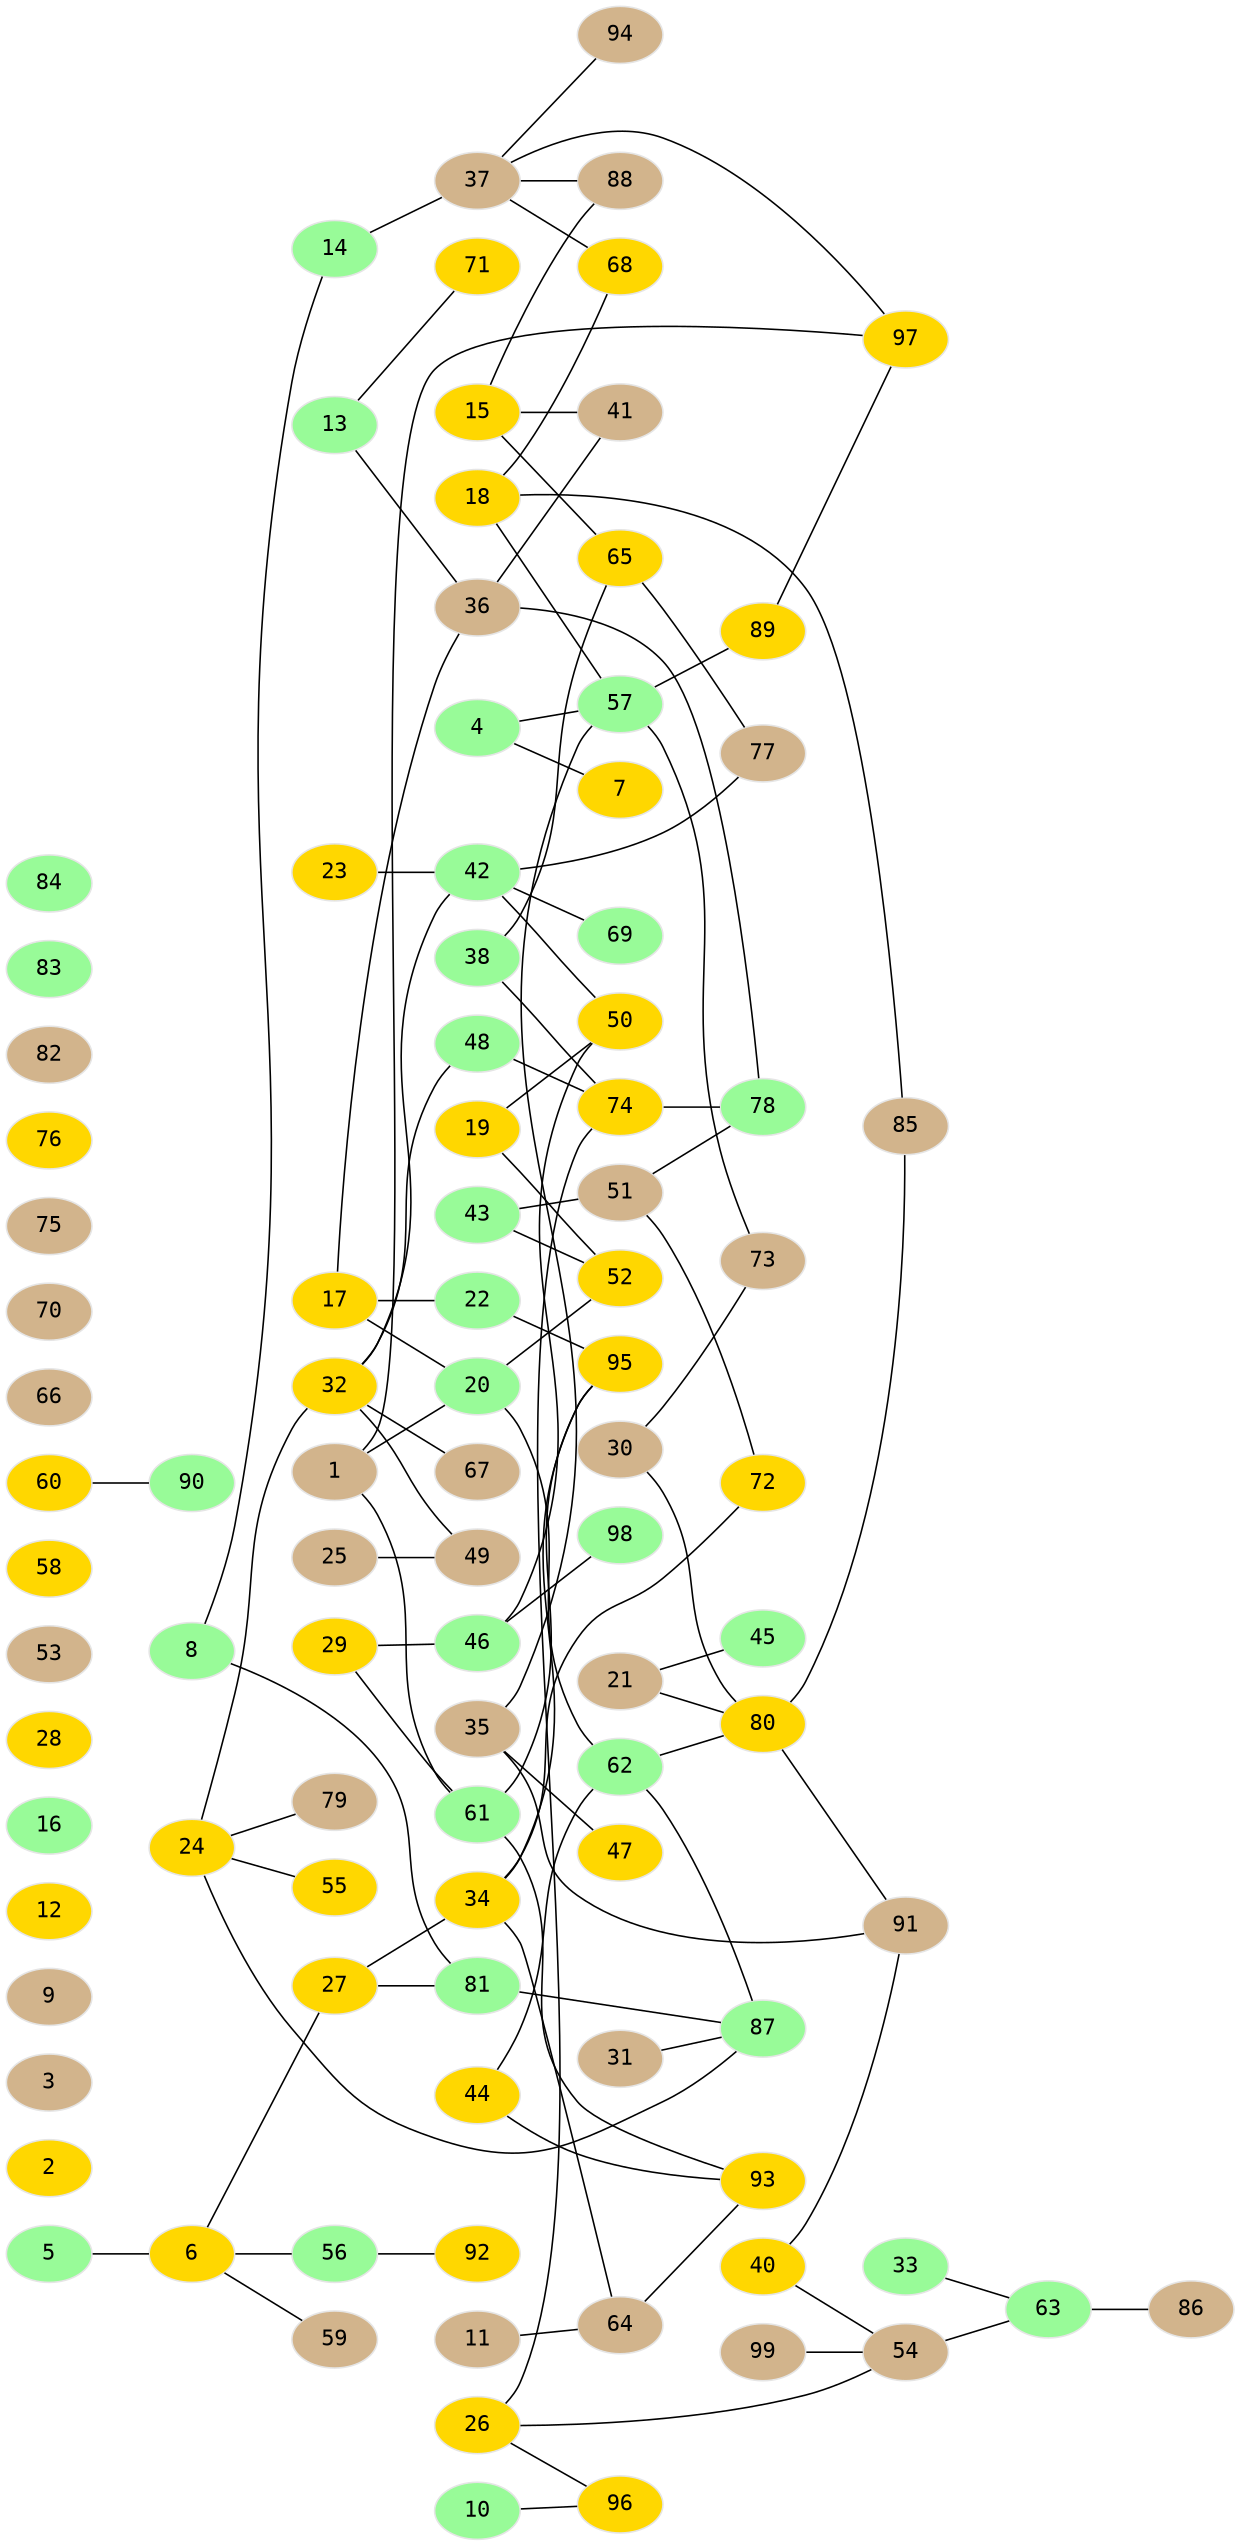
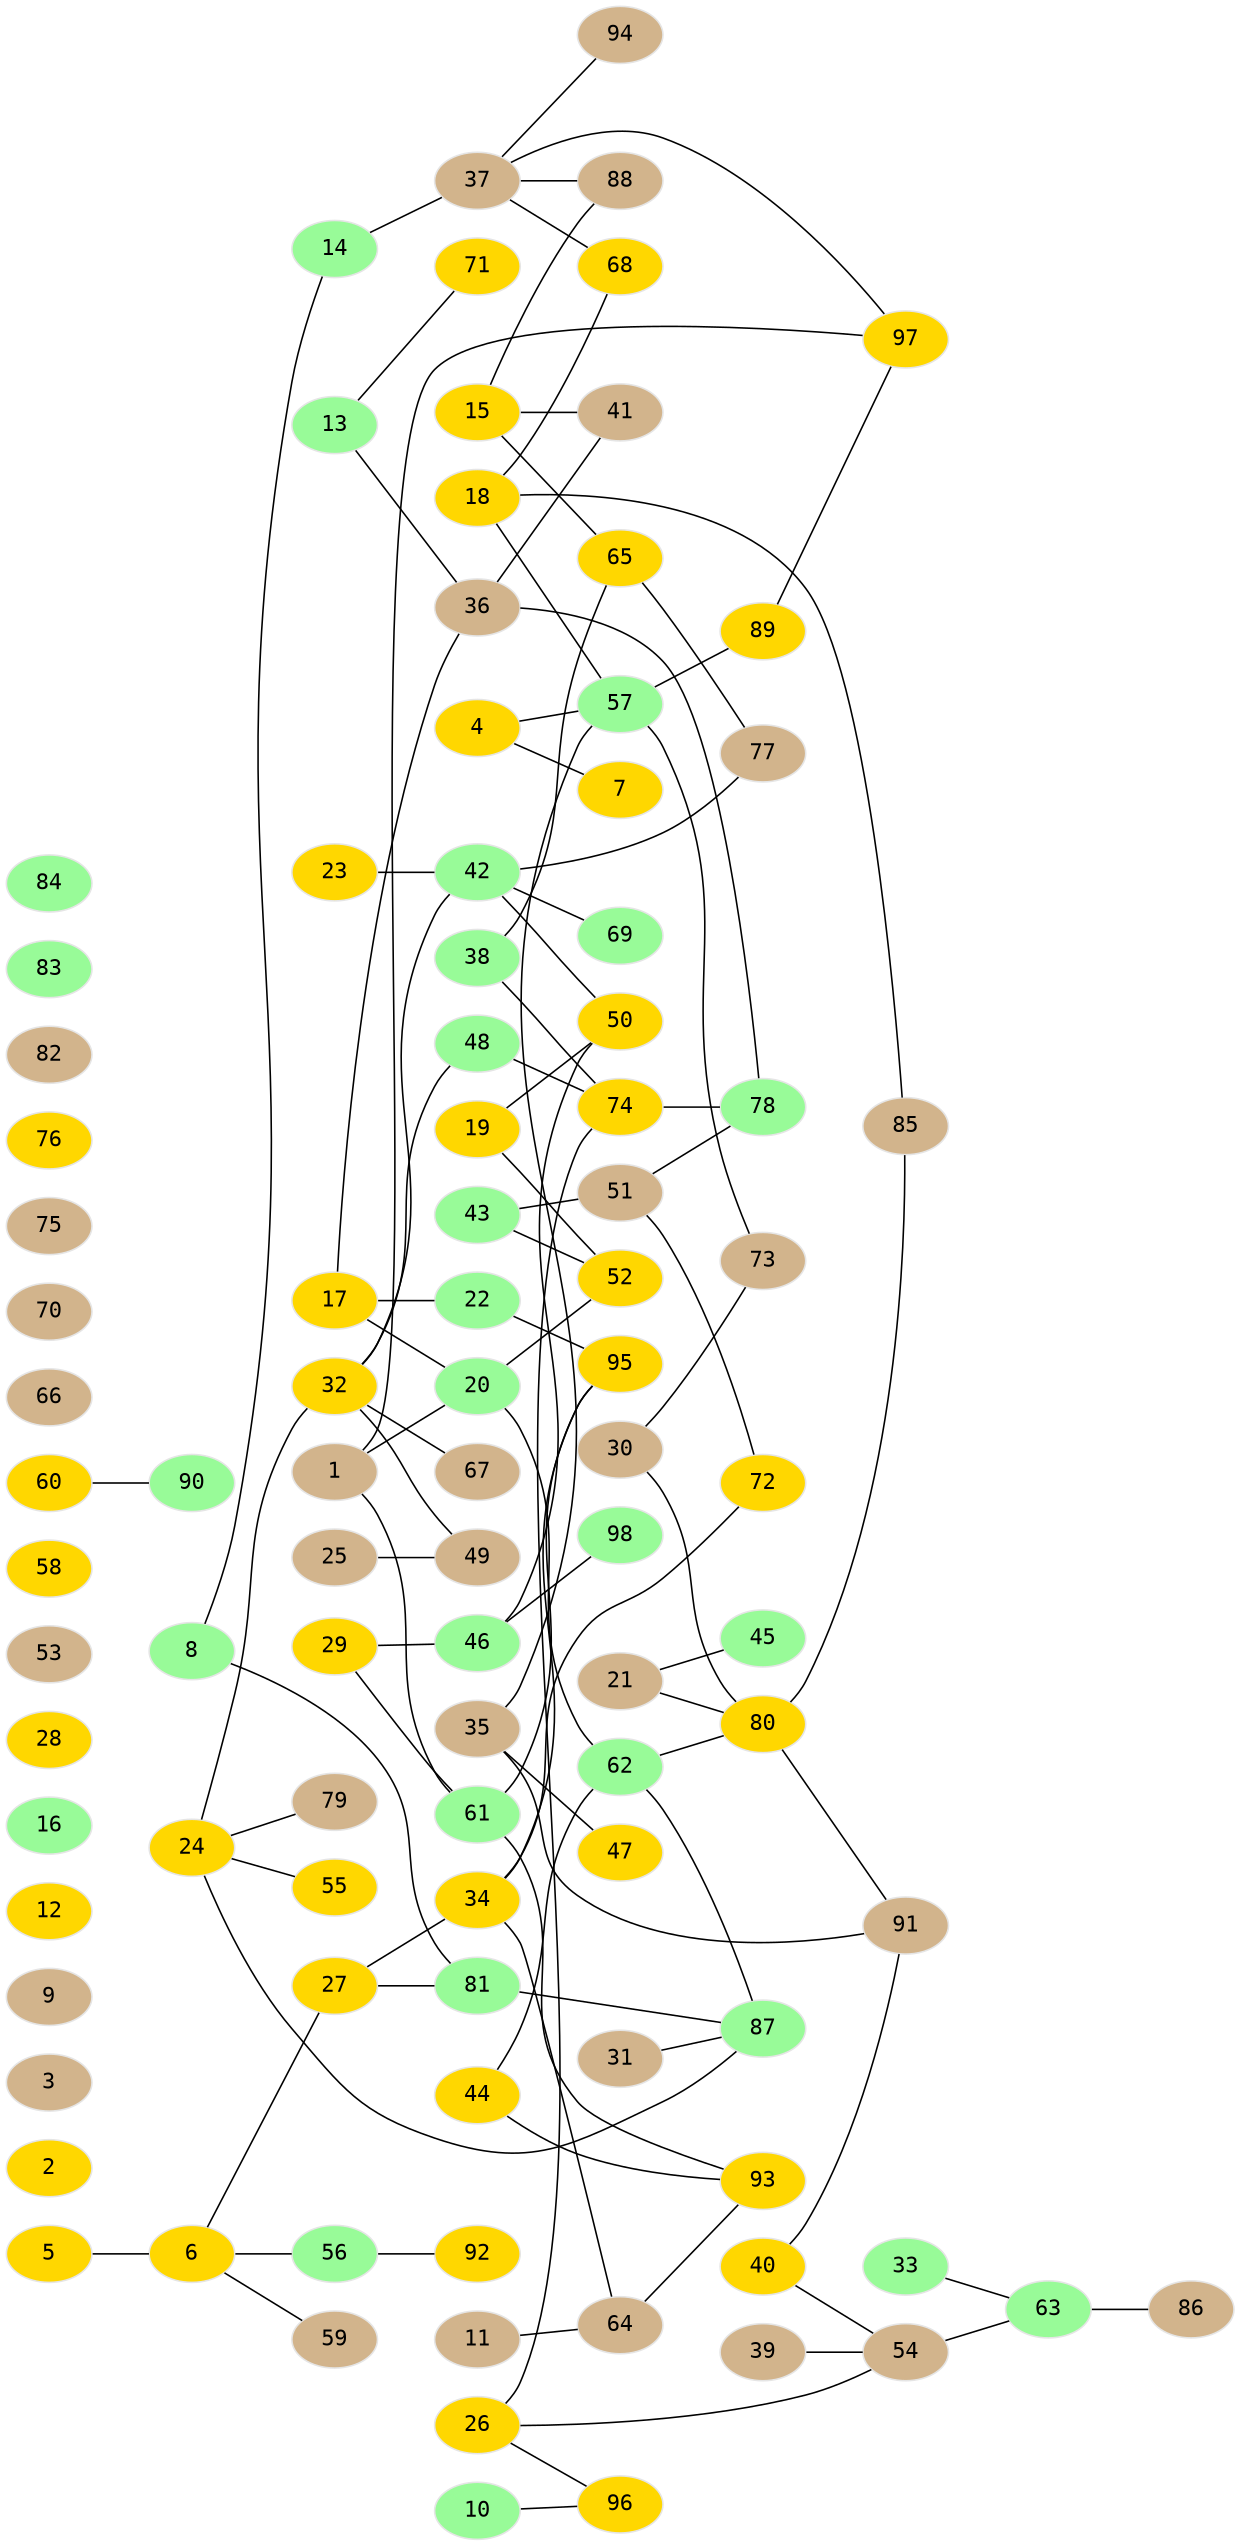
(477, 728) -> (477, 728)
(49, 2254) -> (49, 2254)
(763, 2352) -> (763, 2352)
